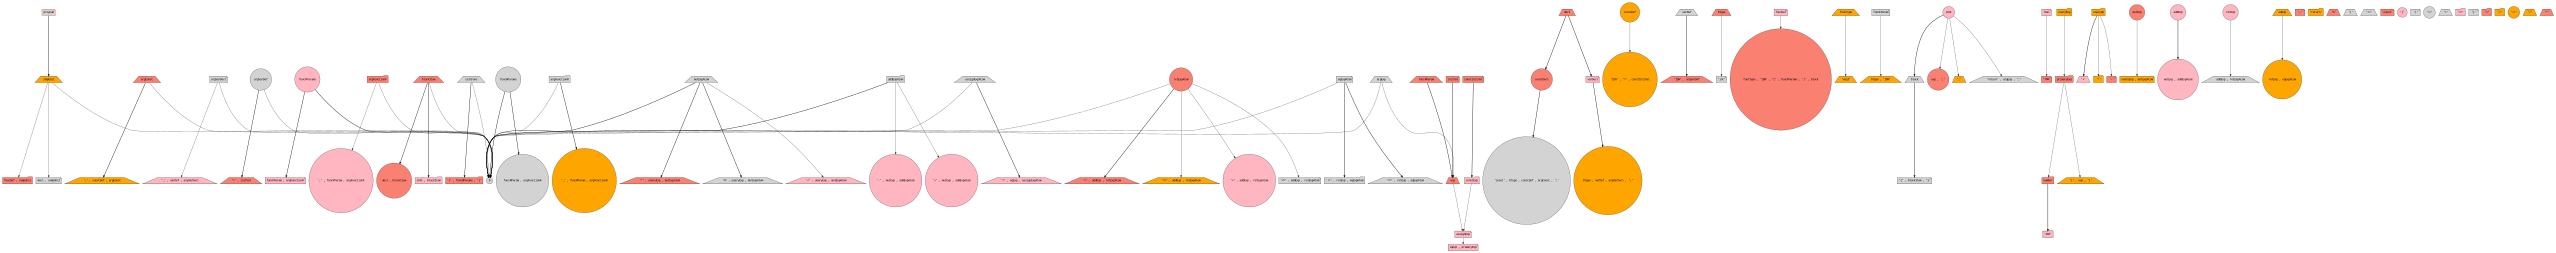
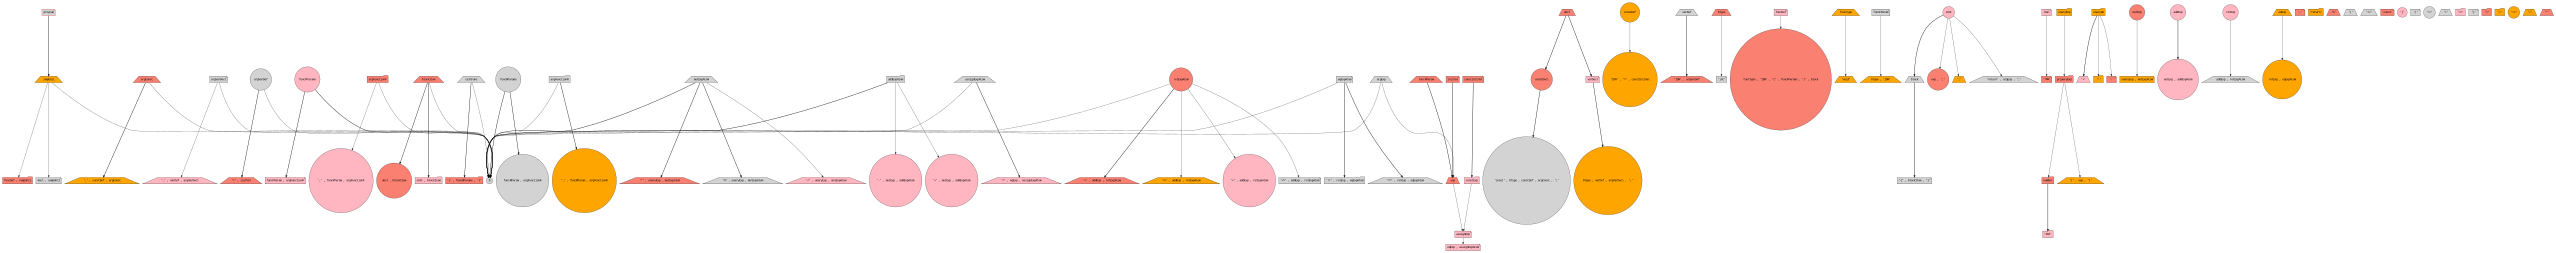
(1463, 247) -> (1463, 247)
